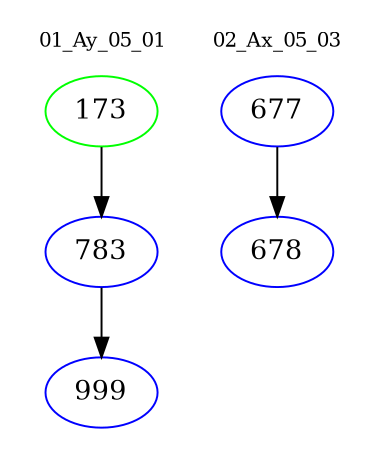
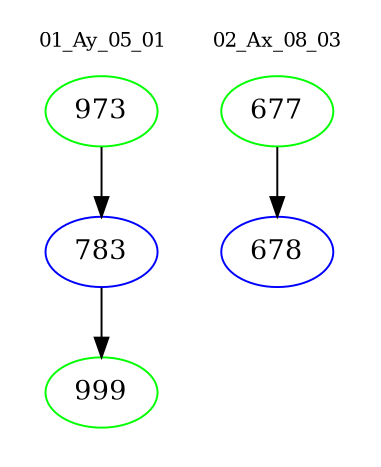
(277, 42) -> (277, 42)
(102, 111) -> (102, 111)
(277, 111) -> (277, 111)
(102, 393) -> (102, 393)
